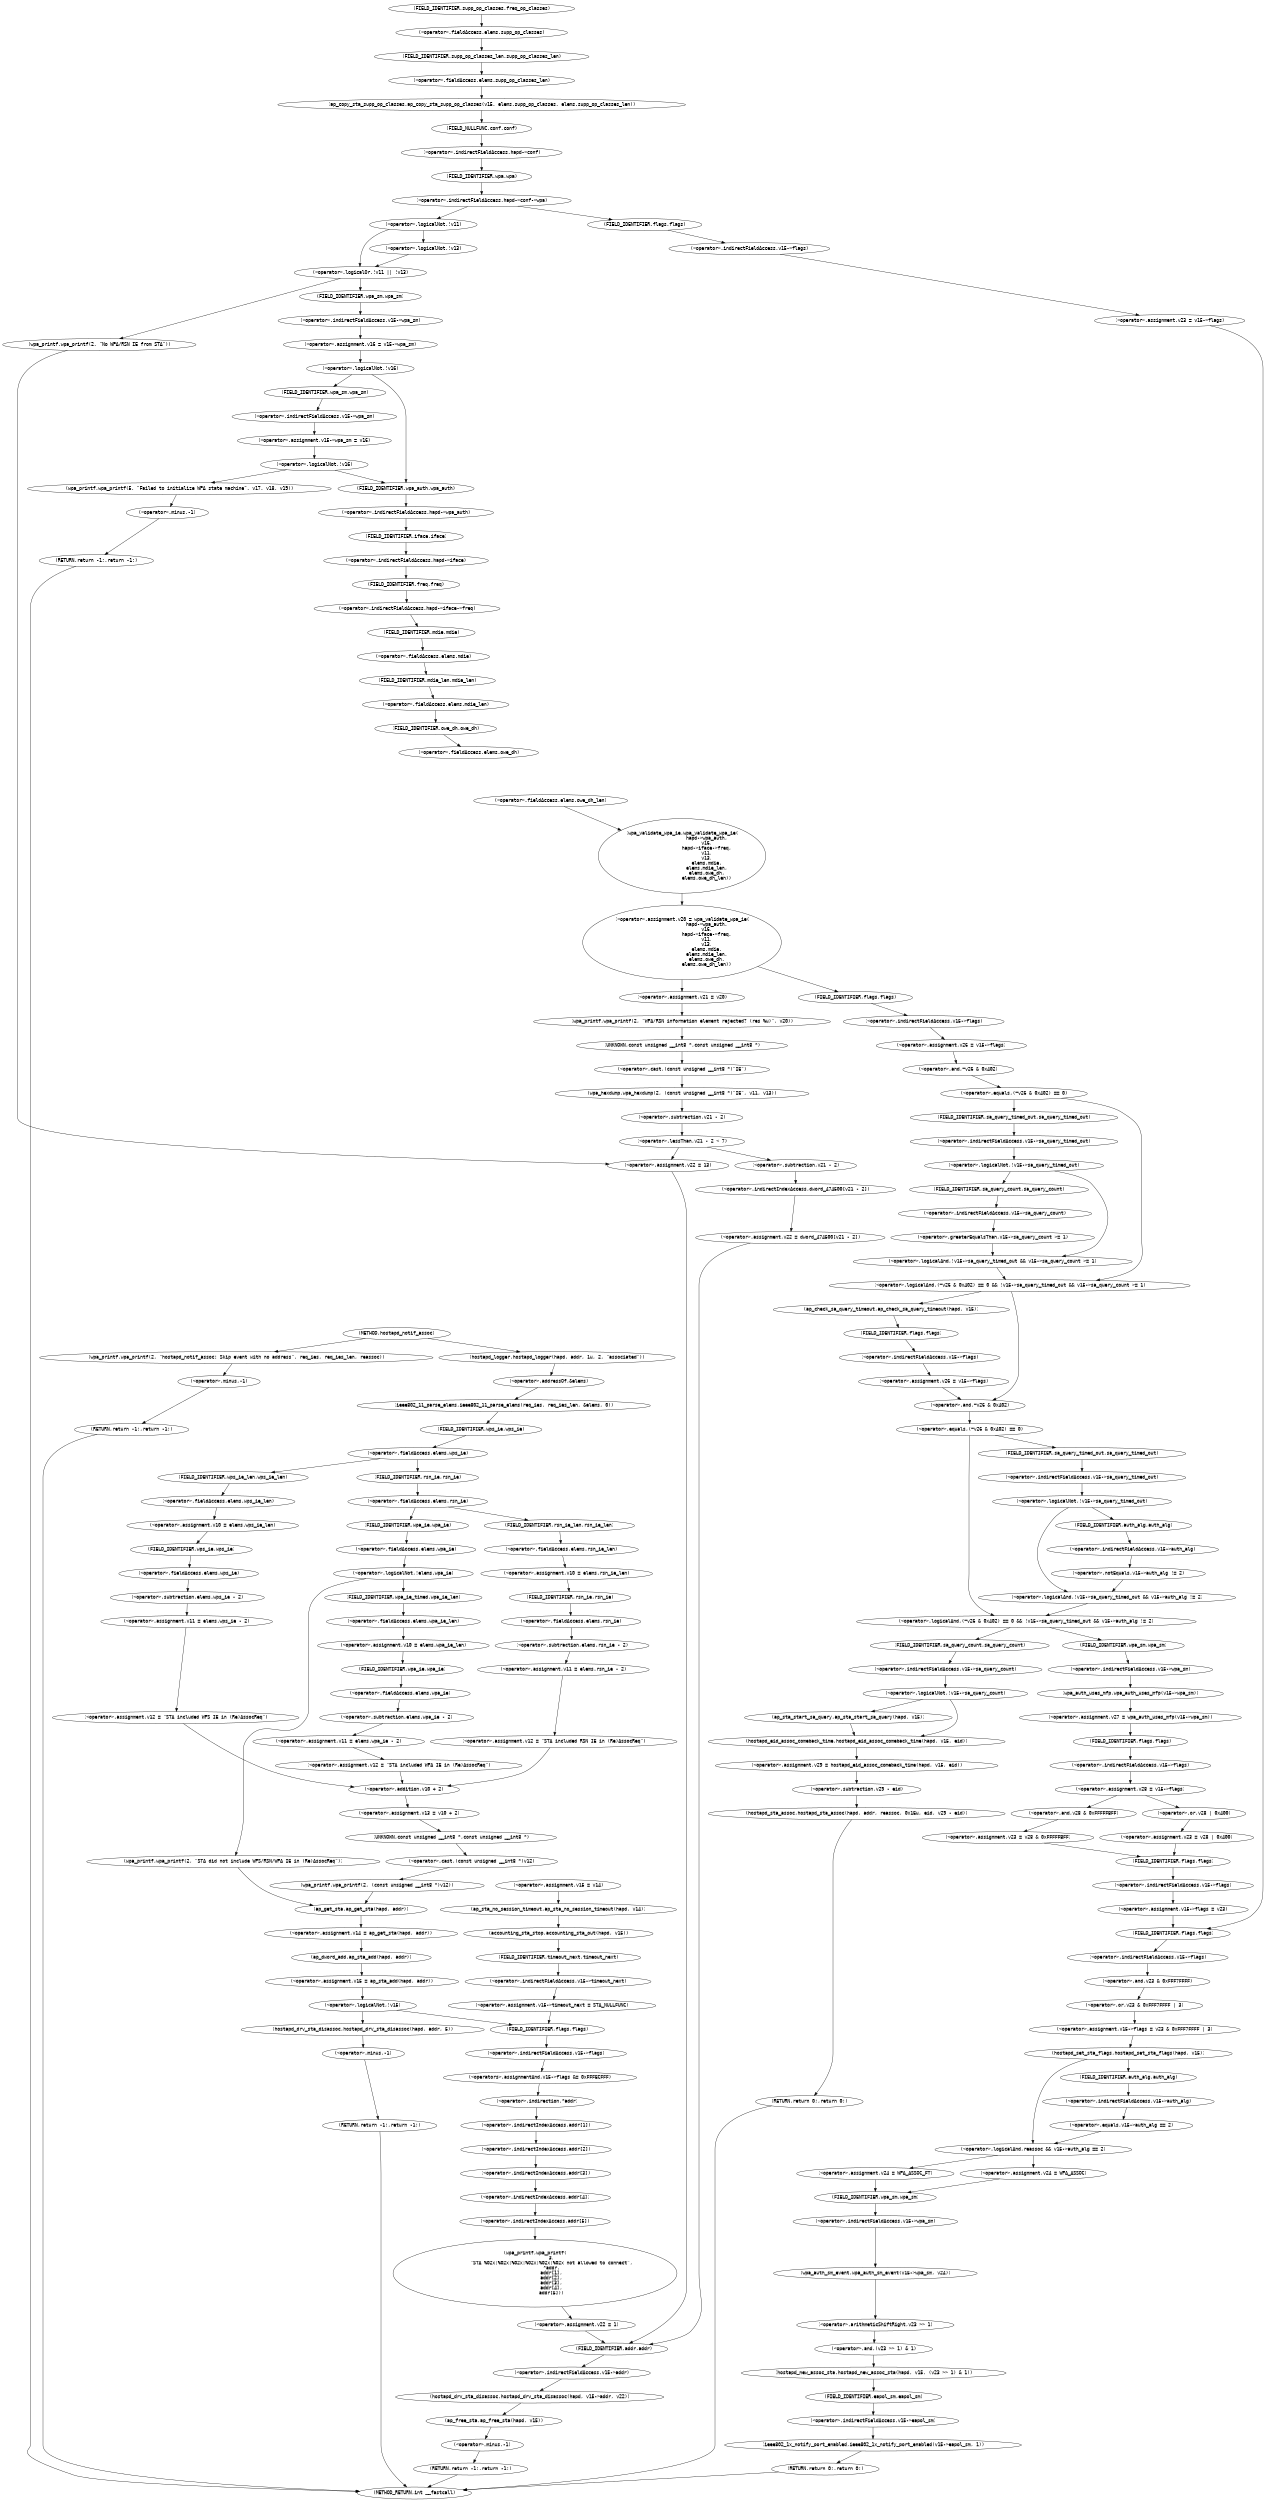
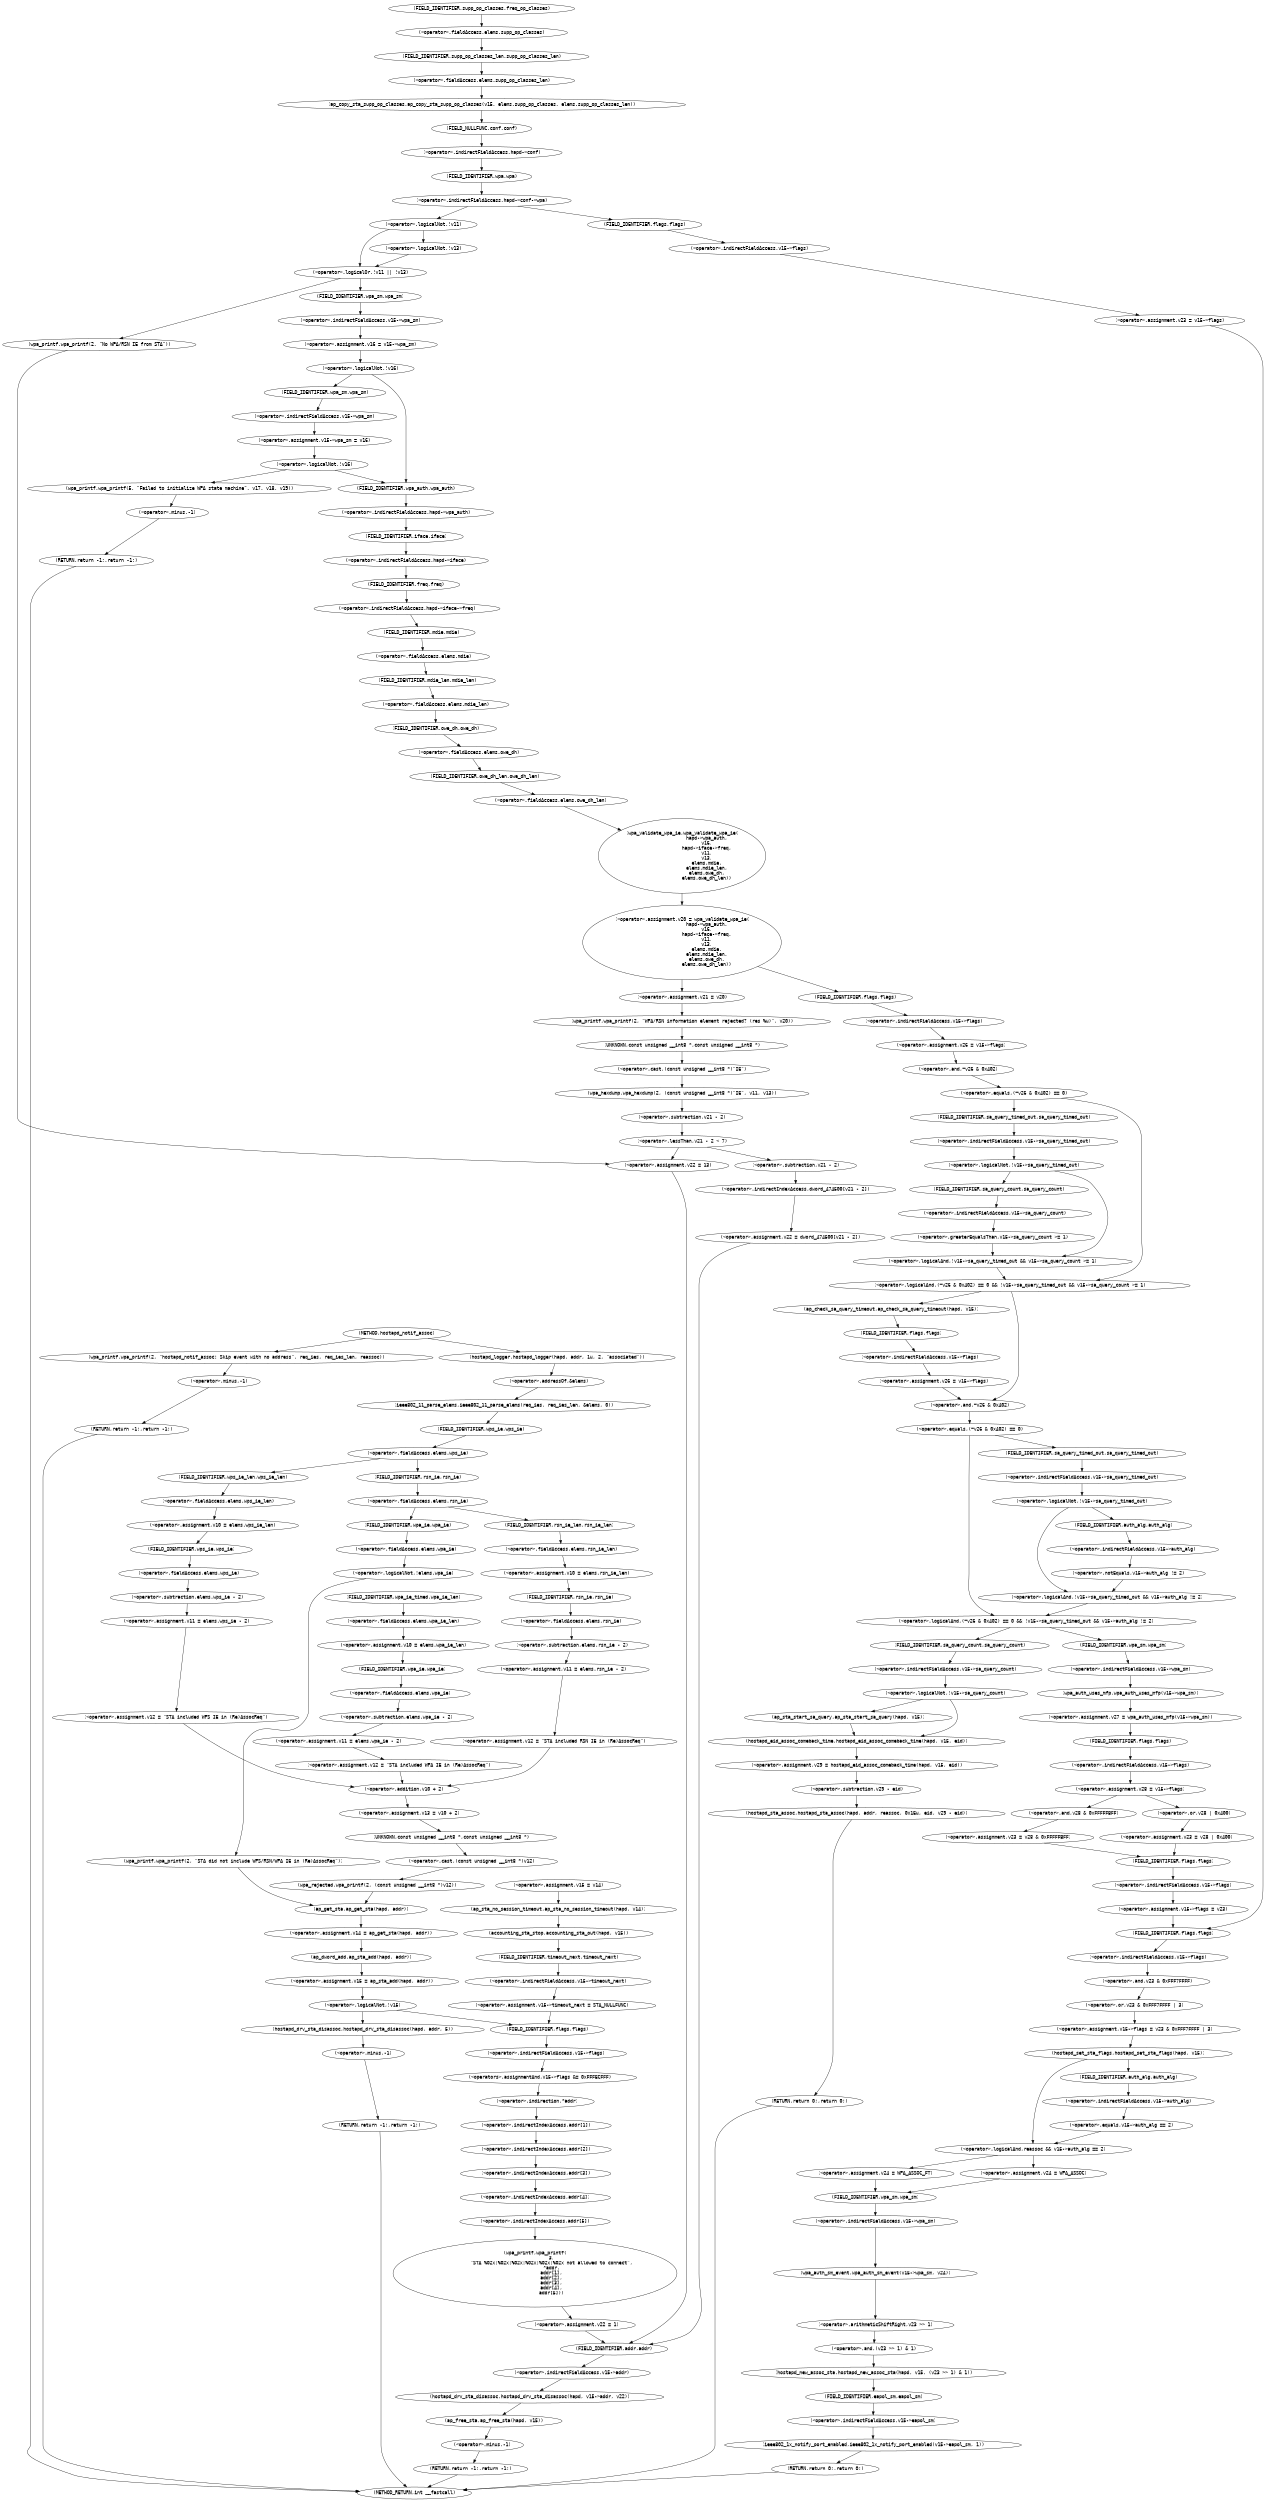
none -> (485, 777)
(403, 1584) -> none
(377, 1886) -> (377, 1886)
